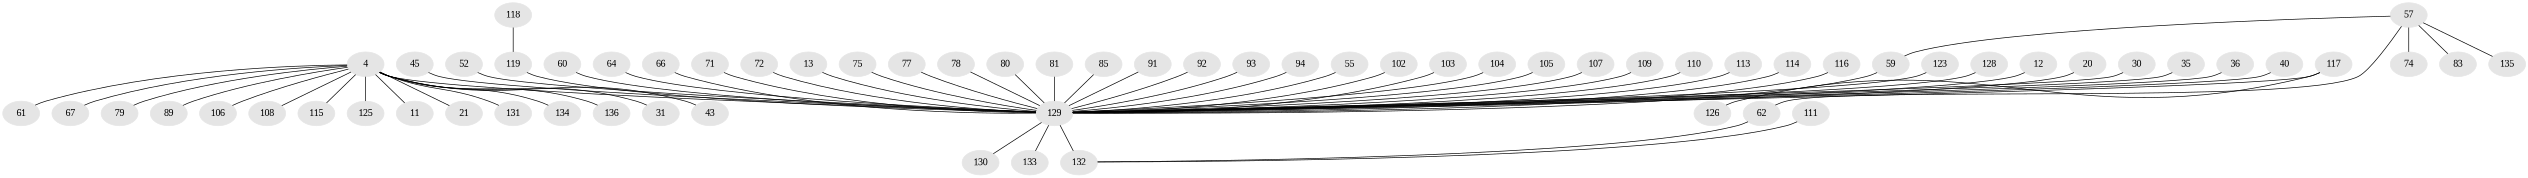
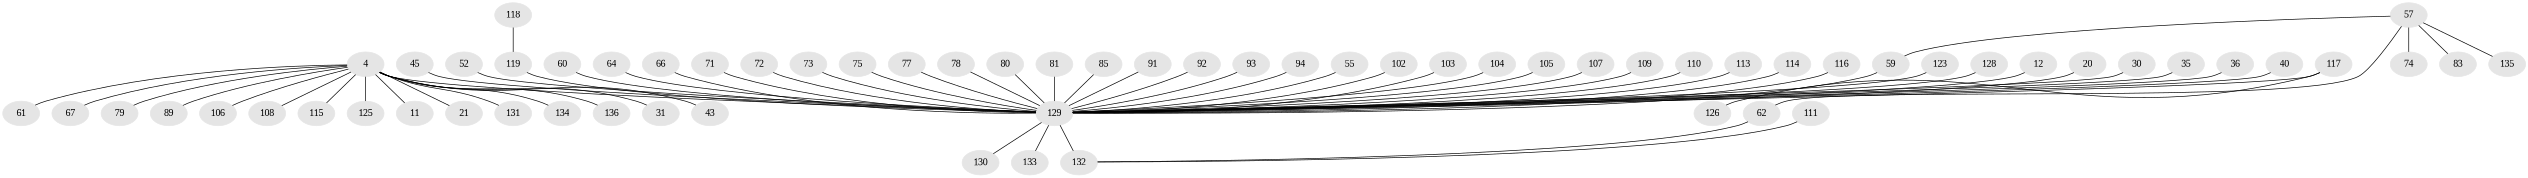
(808, 64) -> (808, 64)
